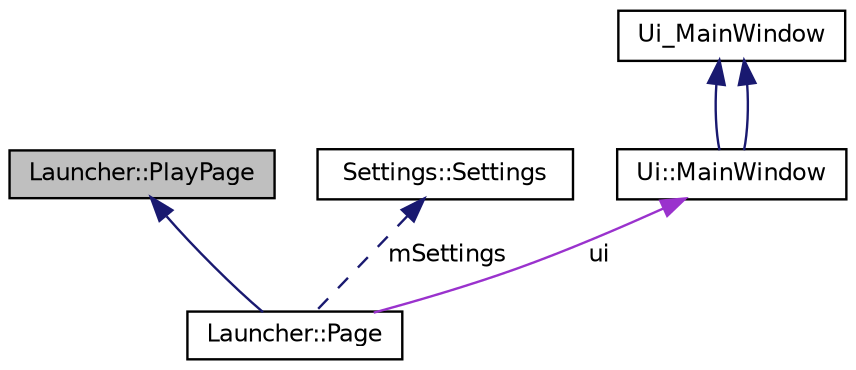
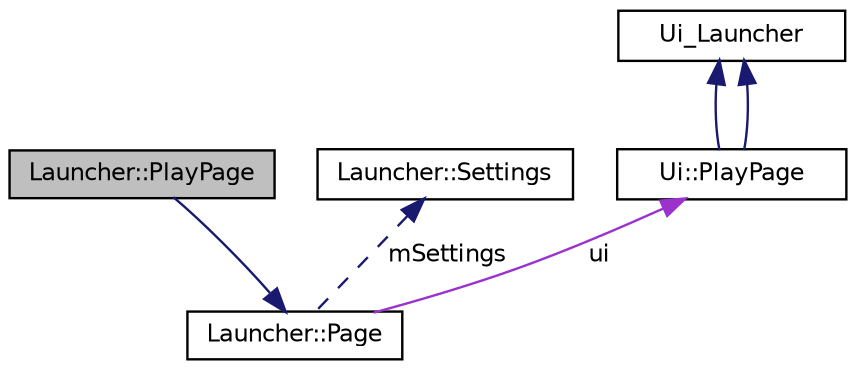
(732, 36) -> (732, 36)
(445, 174) -> (445, 174)
(732, 174) -> (732, 174)
(213, 266) -> (223, 243)
